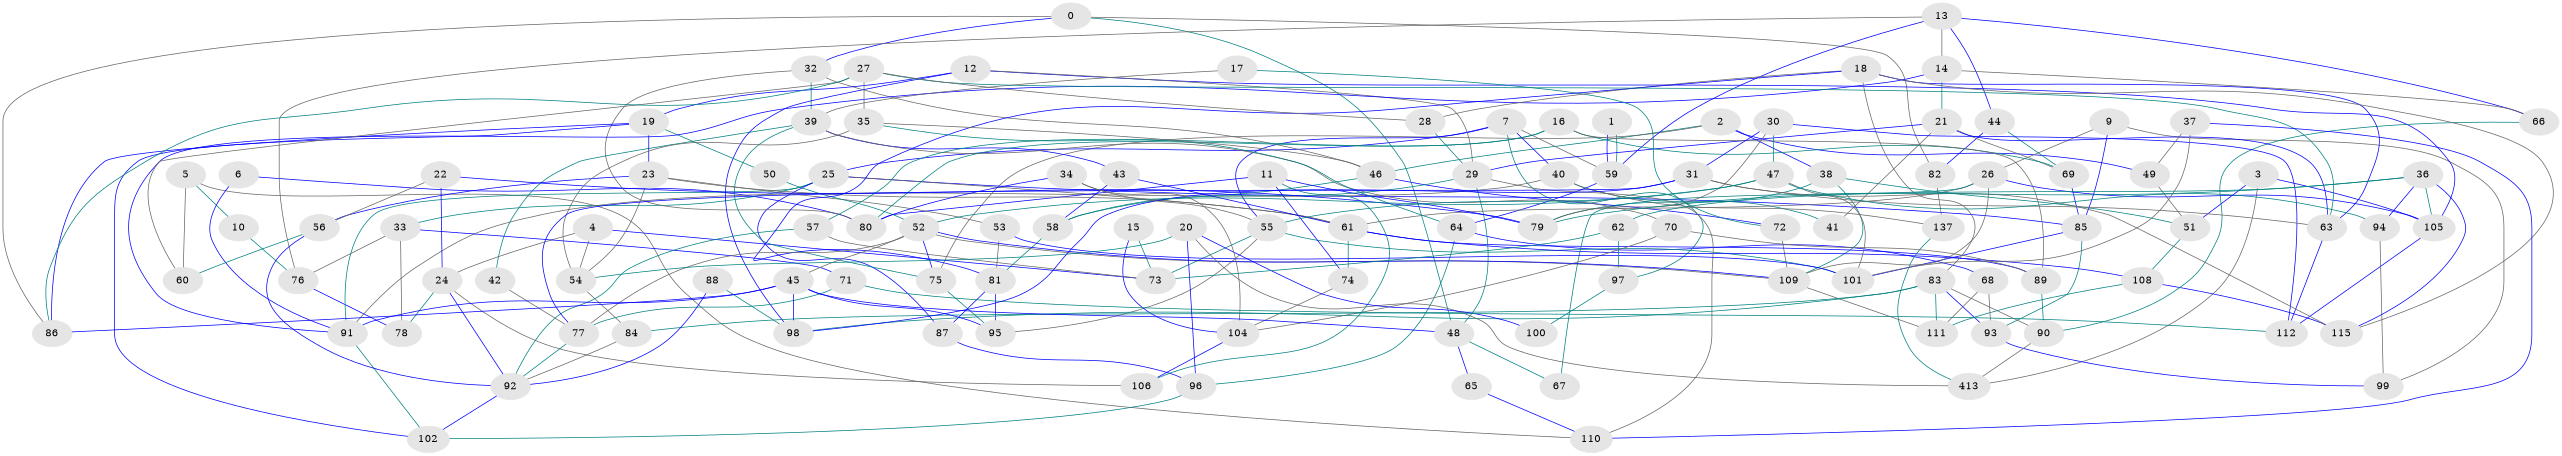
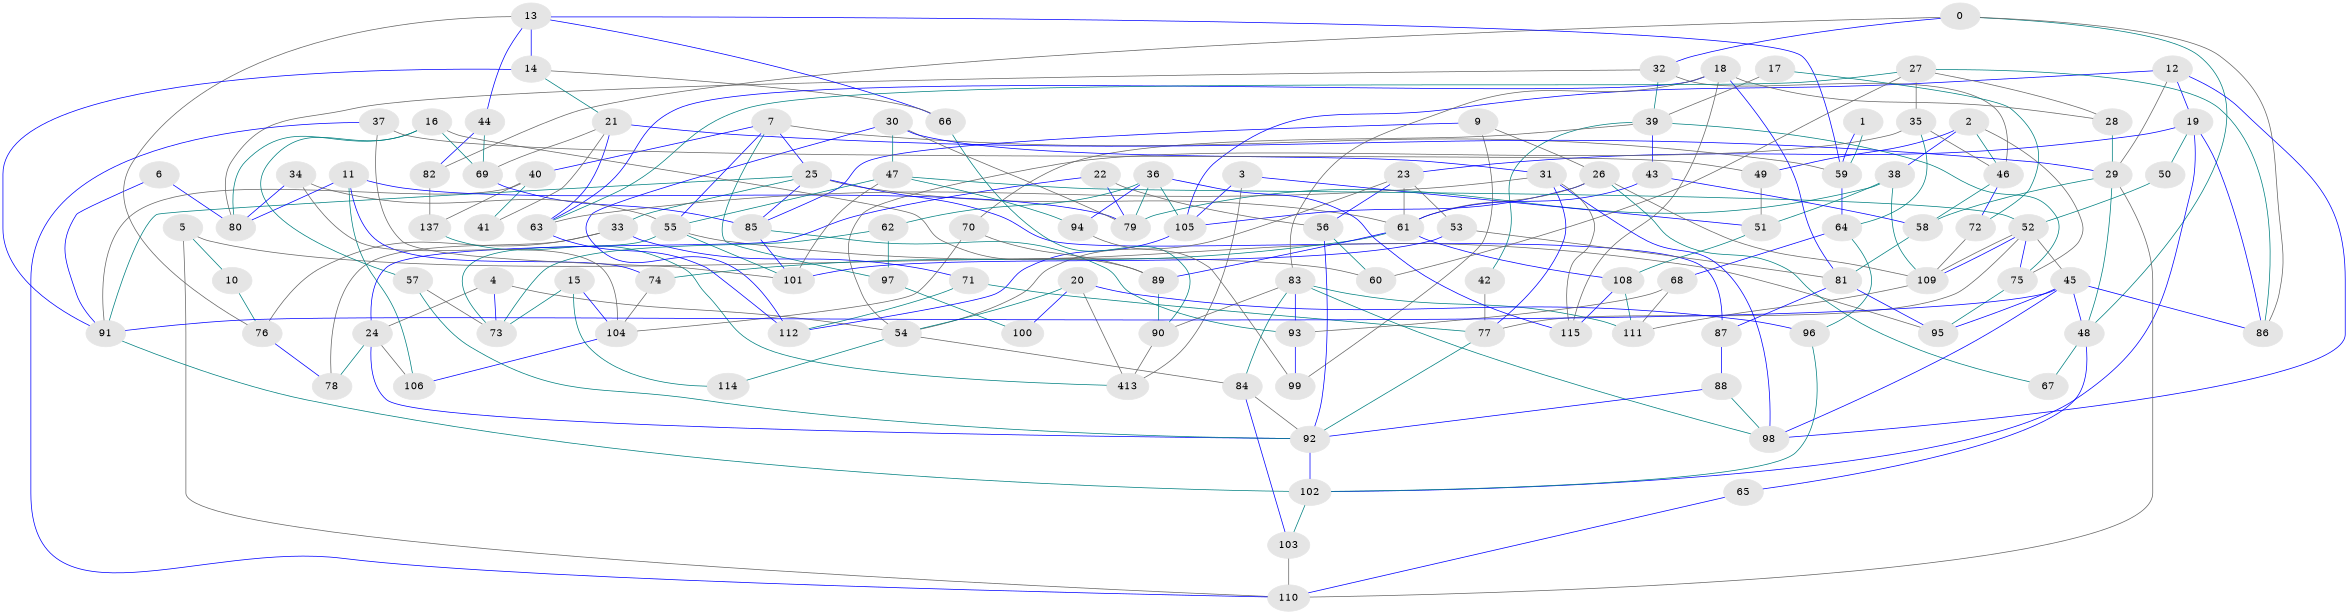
(1942, 43) -> (531, 43)
(1069, 360) -> (1721, 360)
none -> (728, 386)
none -> (1289, 545)
